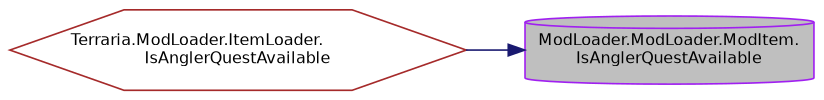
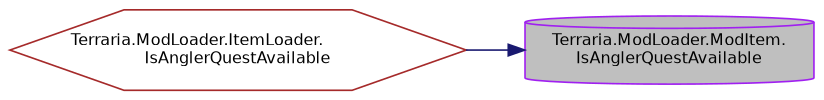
(669, 50) -> (669, 50)
